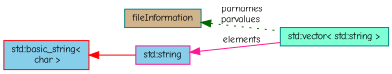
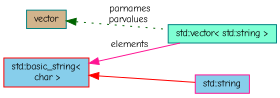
(163, 18) -> (46, 19)
(240, 47) -> (139, 52)
